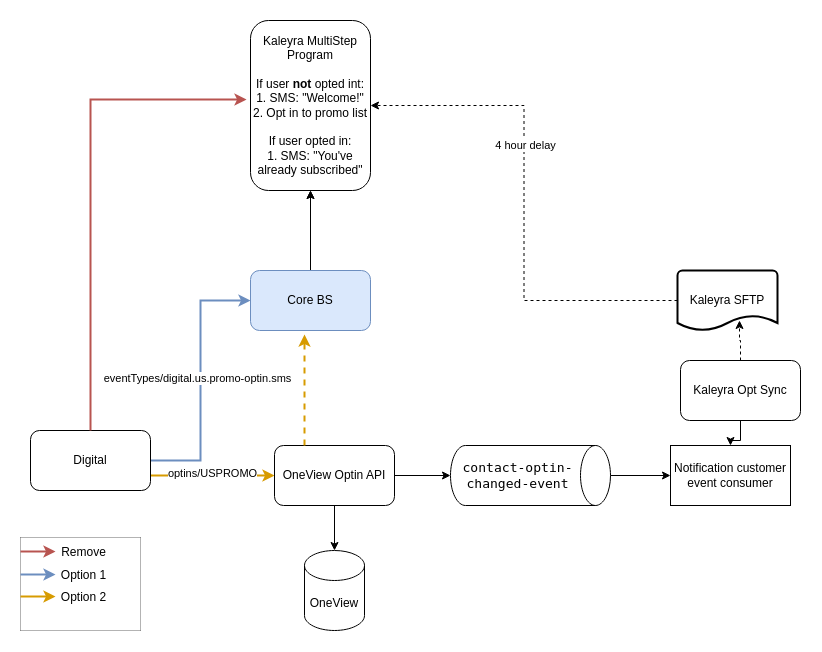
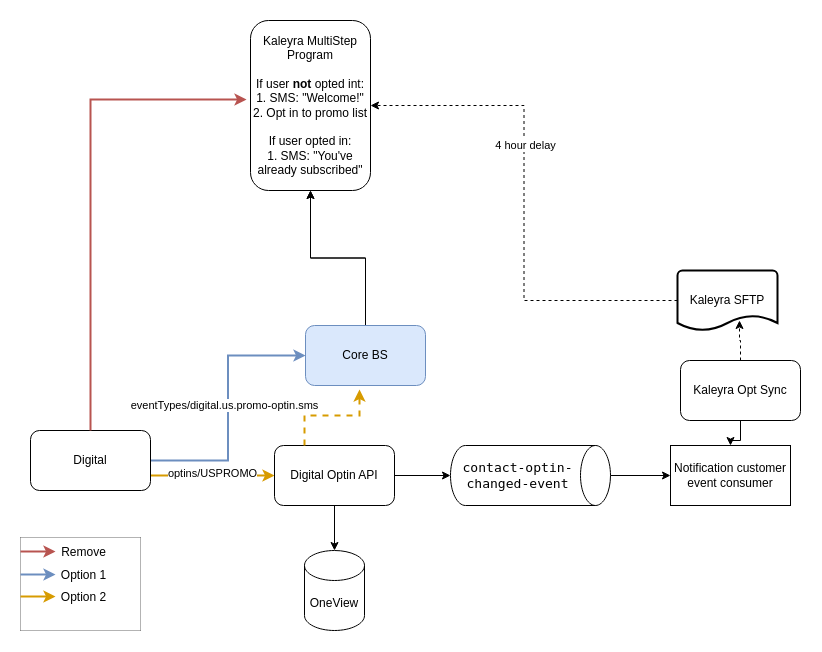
(311, 301) -> (366, 356)
(335, 476) -> (335, 476)
